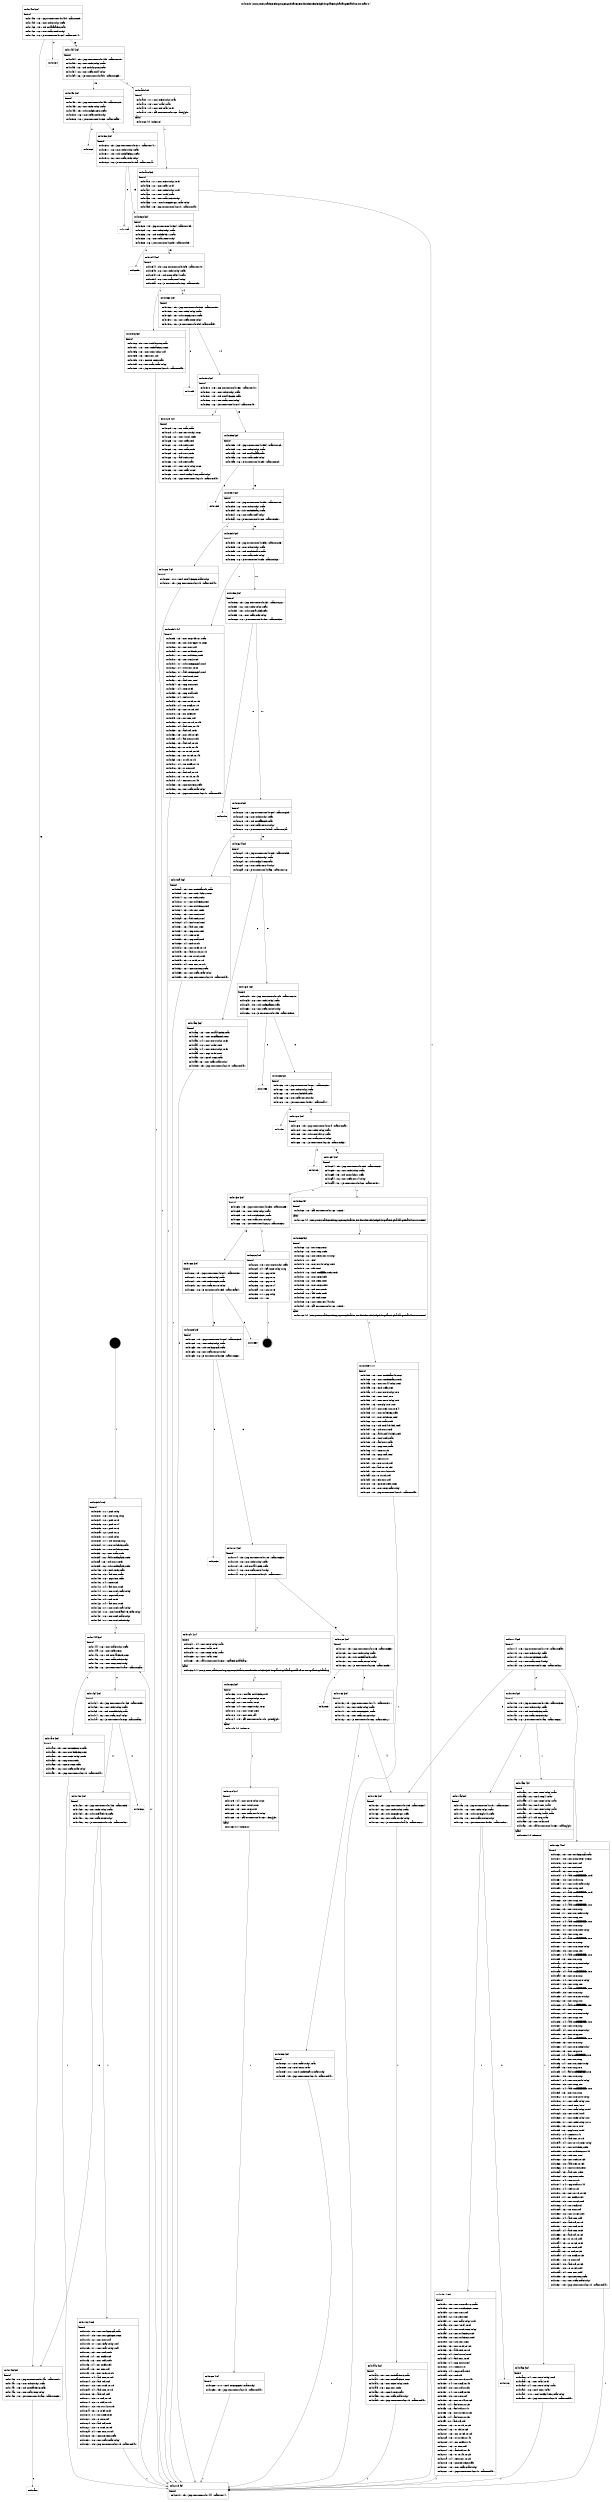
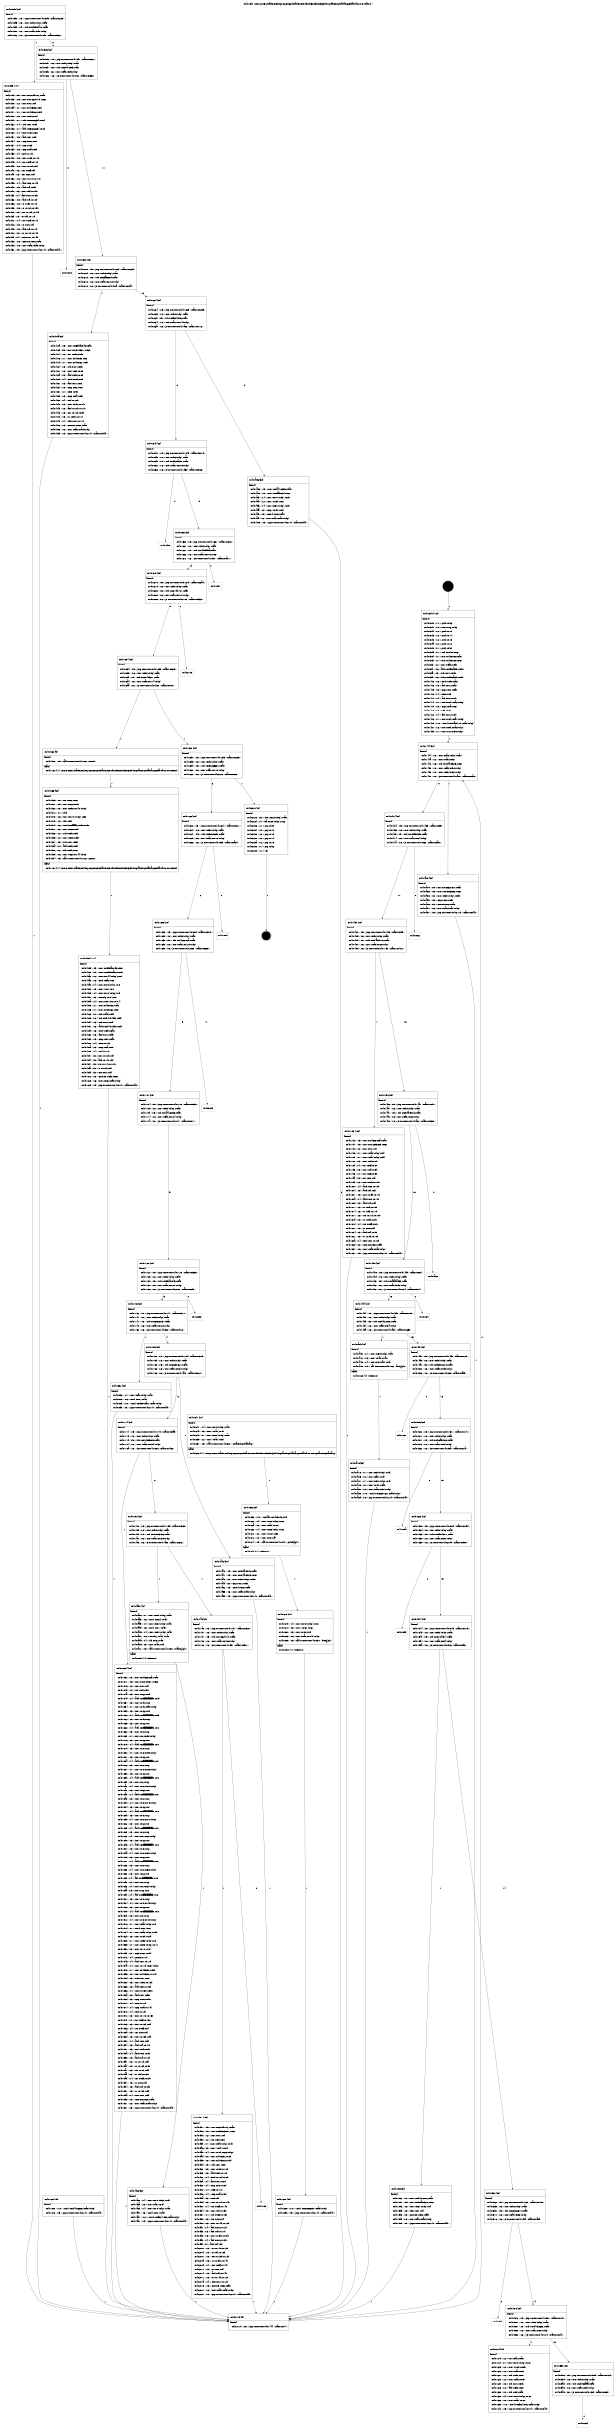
(253, 506) -> none
(39, 1202) -> (412, 1192)
(256, 1604) -> none
(459, 1728) -> (176, 1398)
